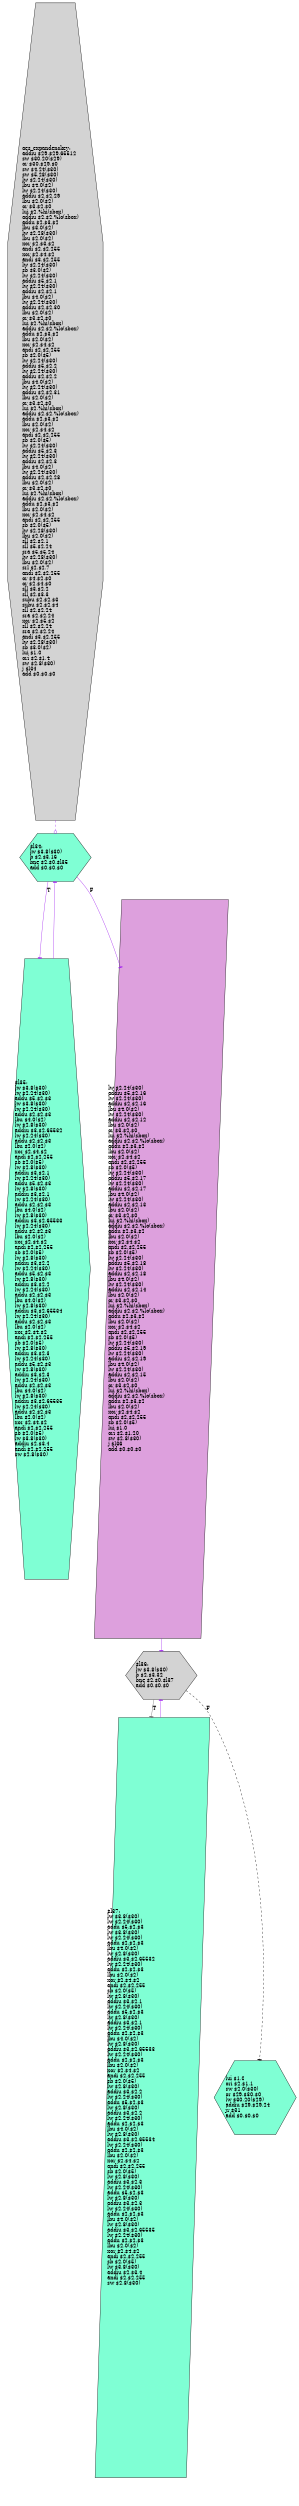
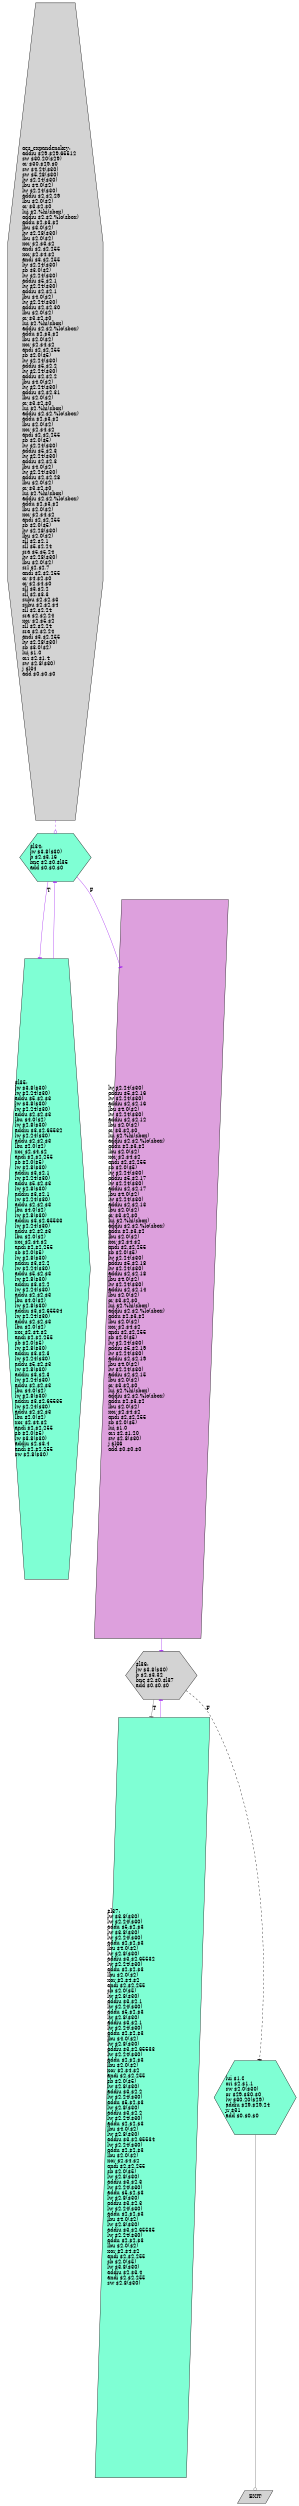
none -> (255, 2497)
